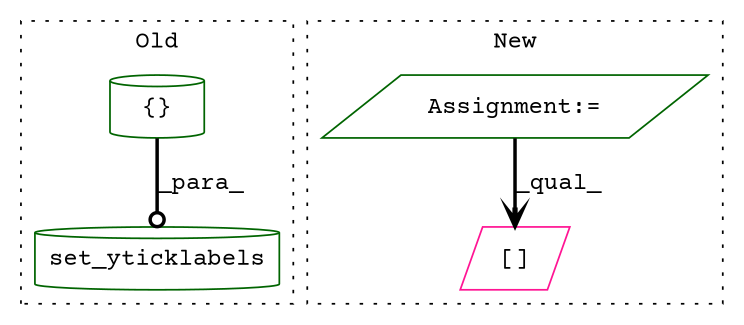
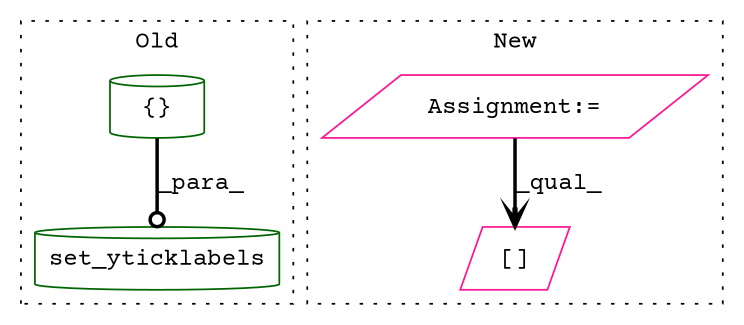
(515, 106) -> (515, 106)
